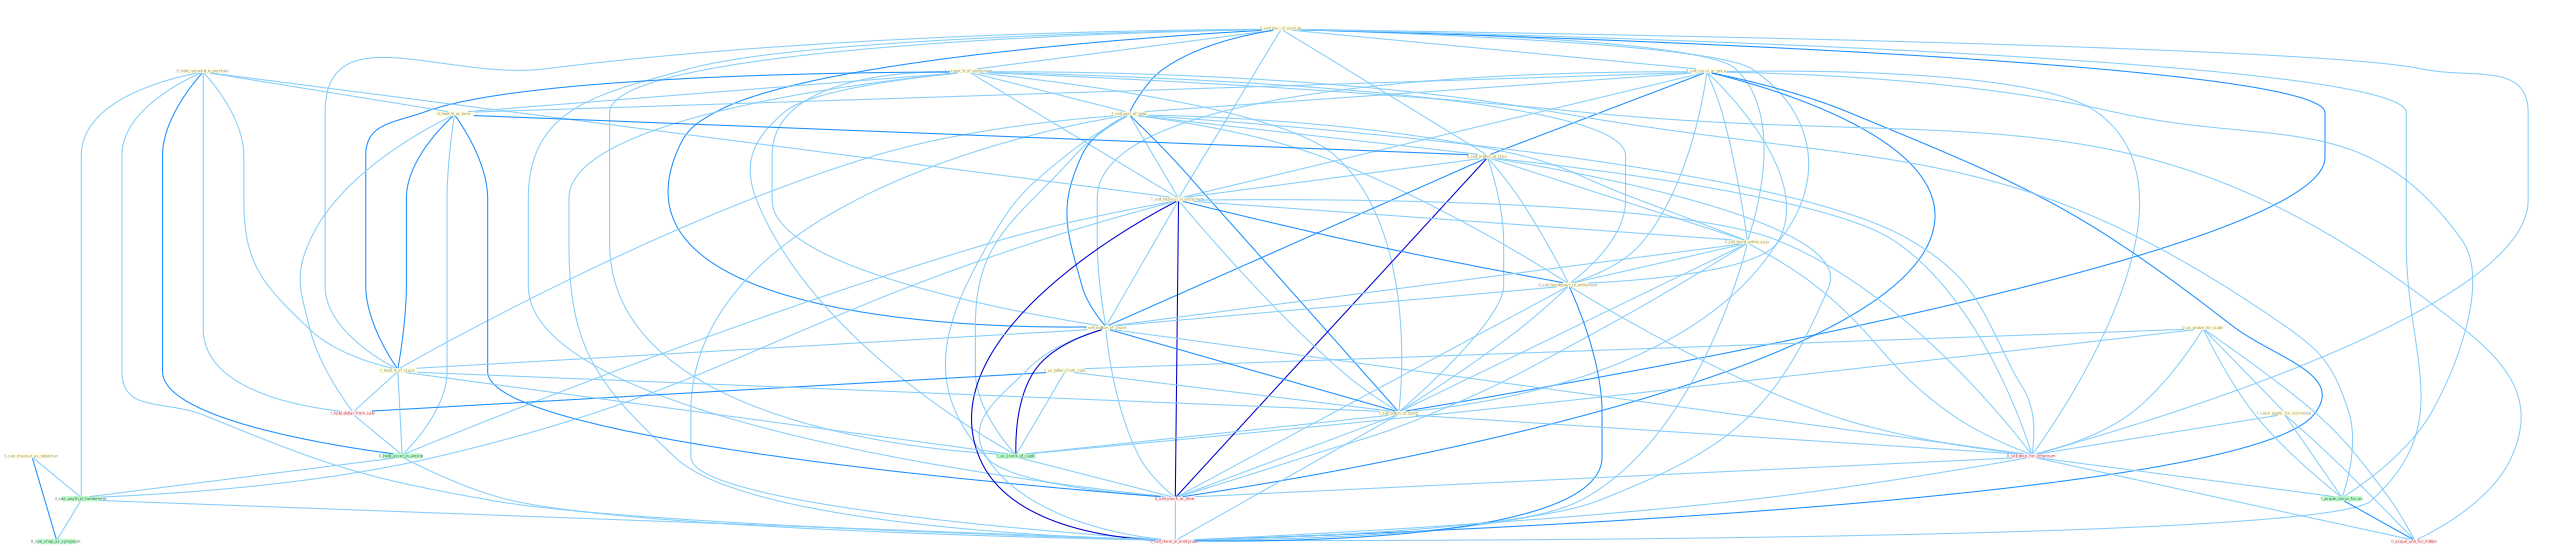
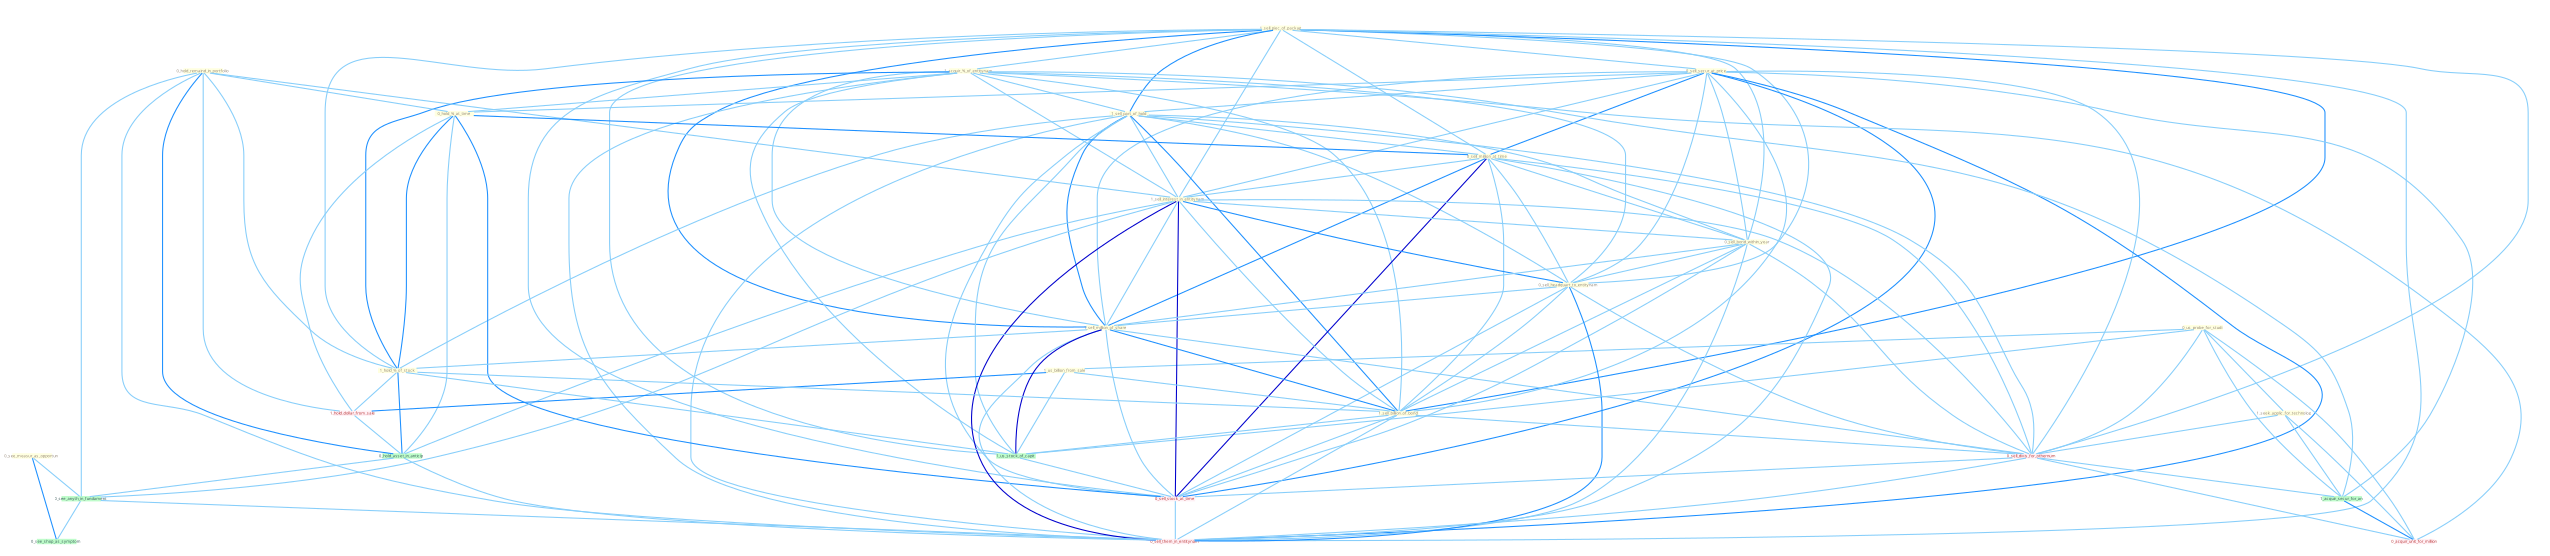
(400, 417) -> (400, 417)
